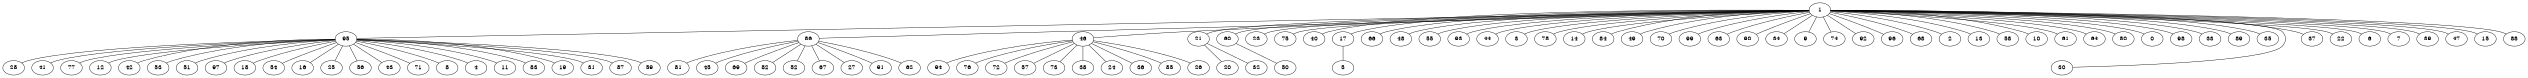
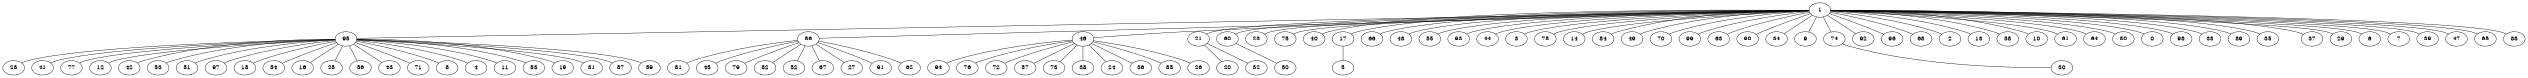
(2285, 37) -> (1946, 63)
(2341, 39) -> (2341, 39)
(2485, 39) -> (2485, 39)
(736, 68) -> (736, 68)
